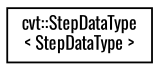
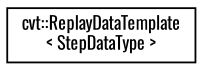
(80, 35) -> (101, 35)
